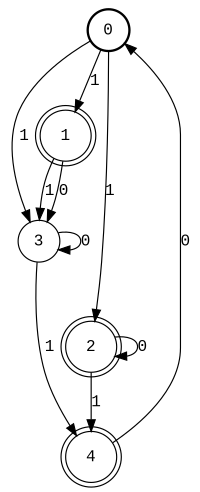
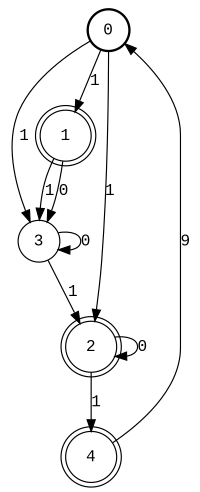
(186, 241) -> (186, 241)
(40, 347) -> (61, 287)
